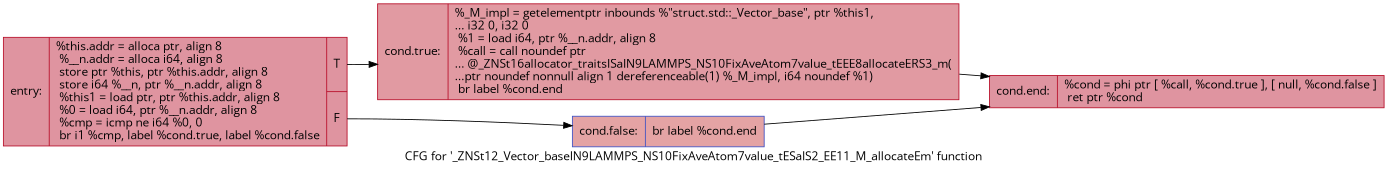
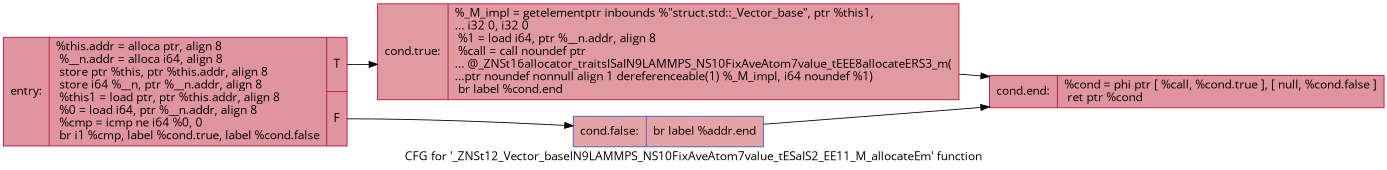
(705, 131) -> (705, 131)
